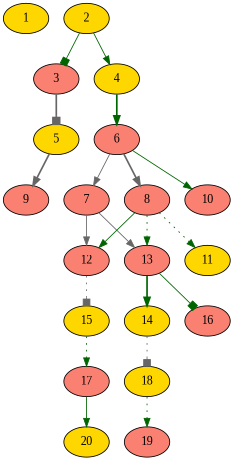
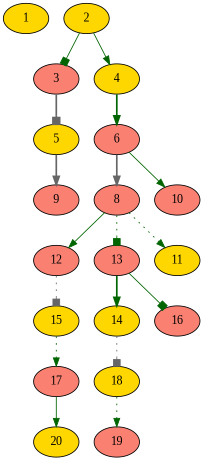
(87, 200) -> none
(147, 226) -> (117, 226)
